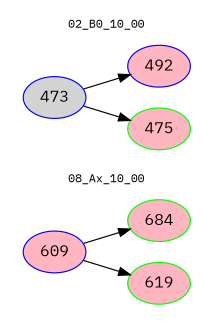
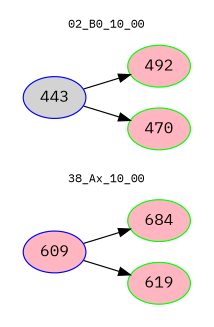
(159, 66) -> (159, 66)
(55, 98) -> (55, 98)
(159, 129) -> (159, 129)
(107, 179) -> (107, 179)
